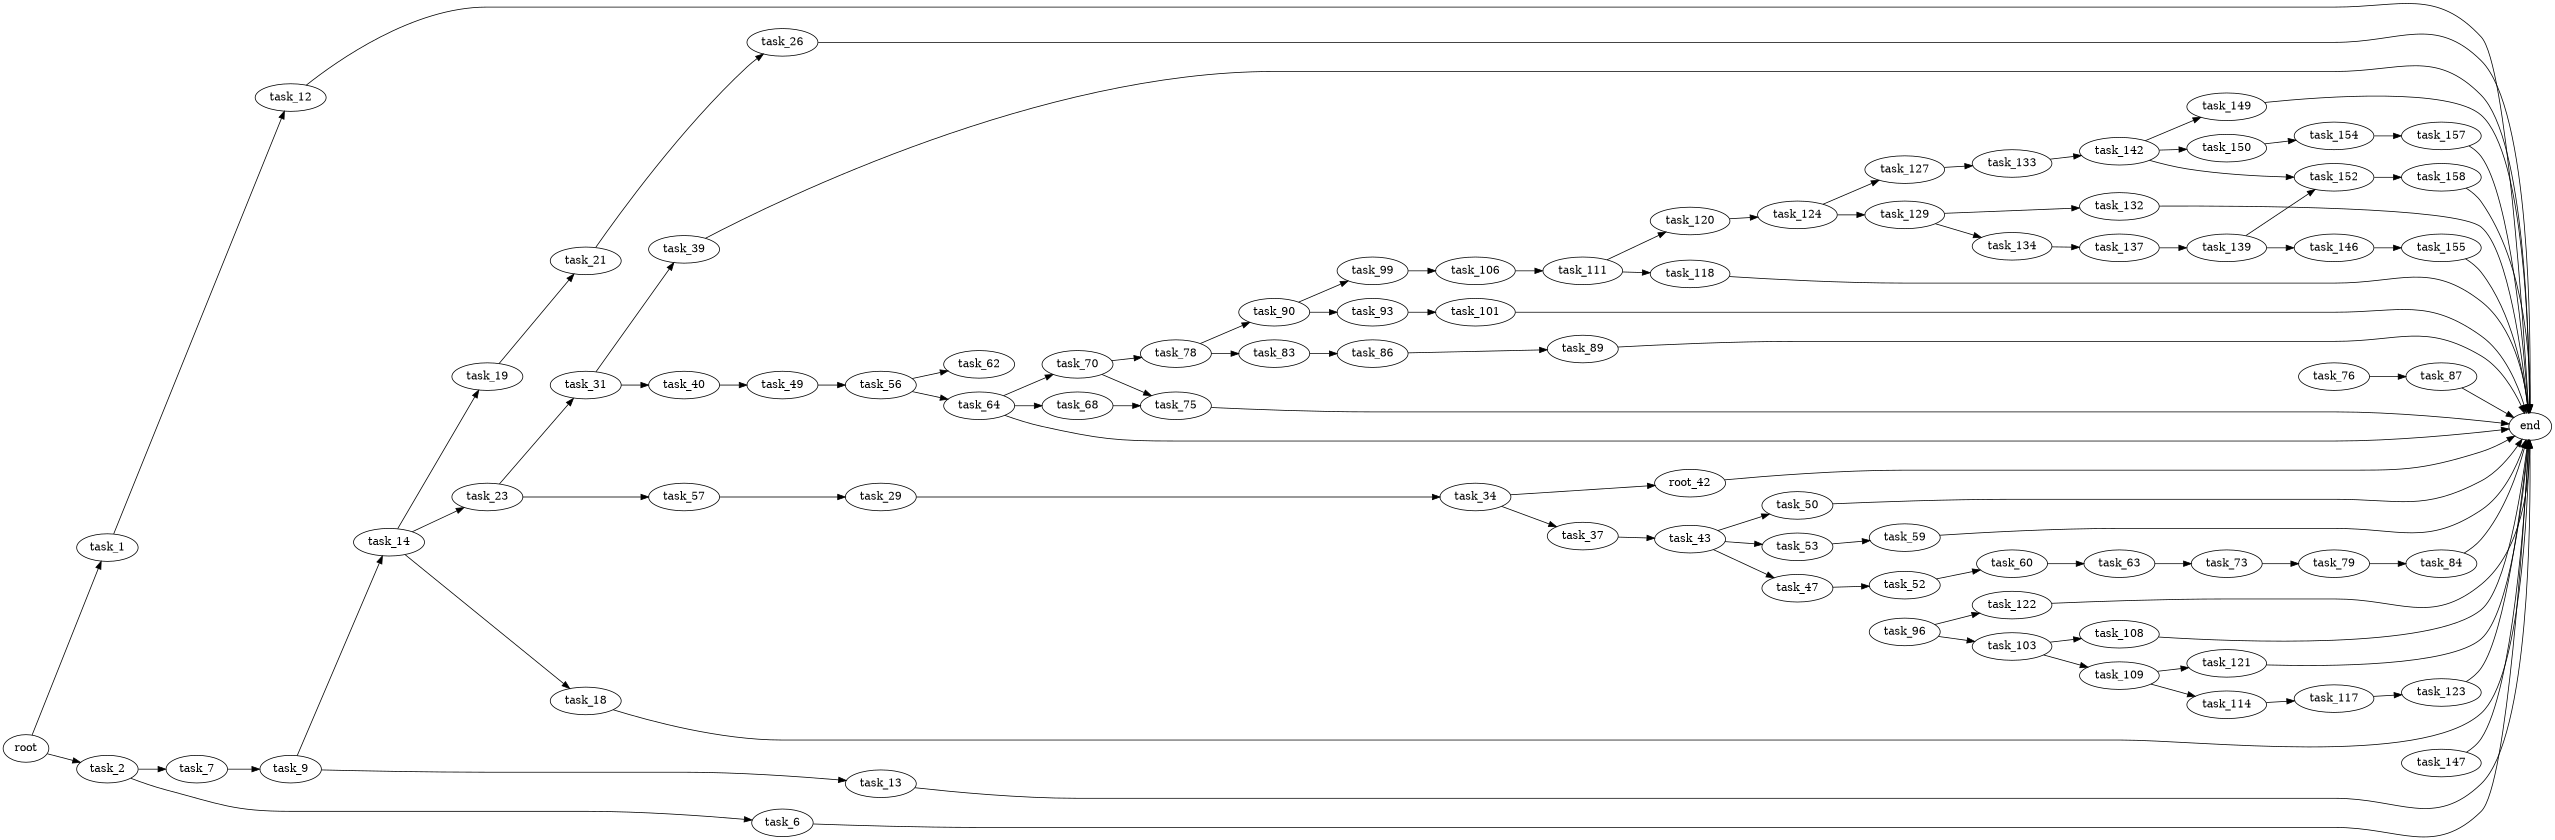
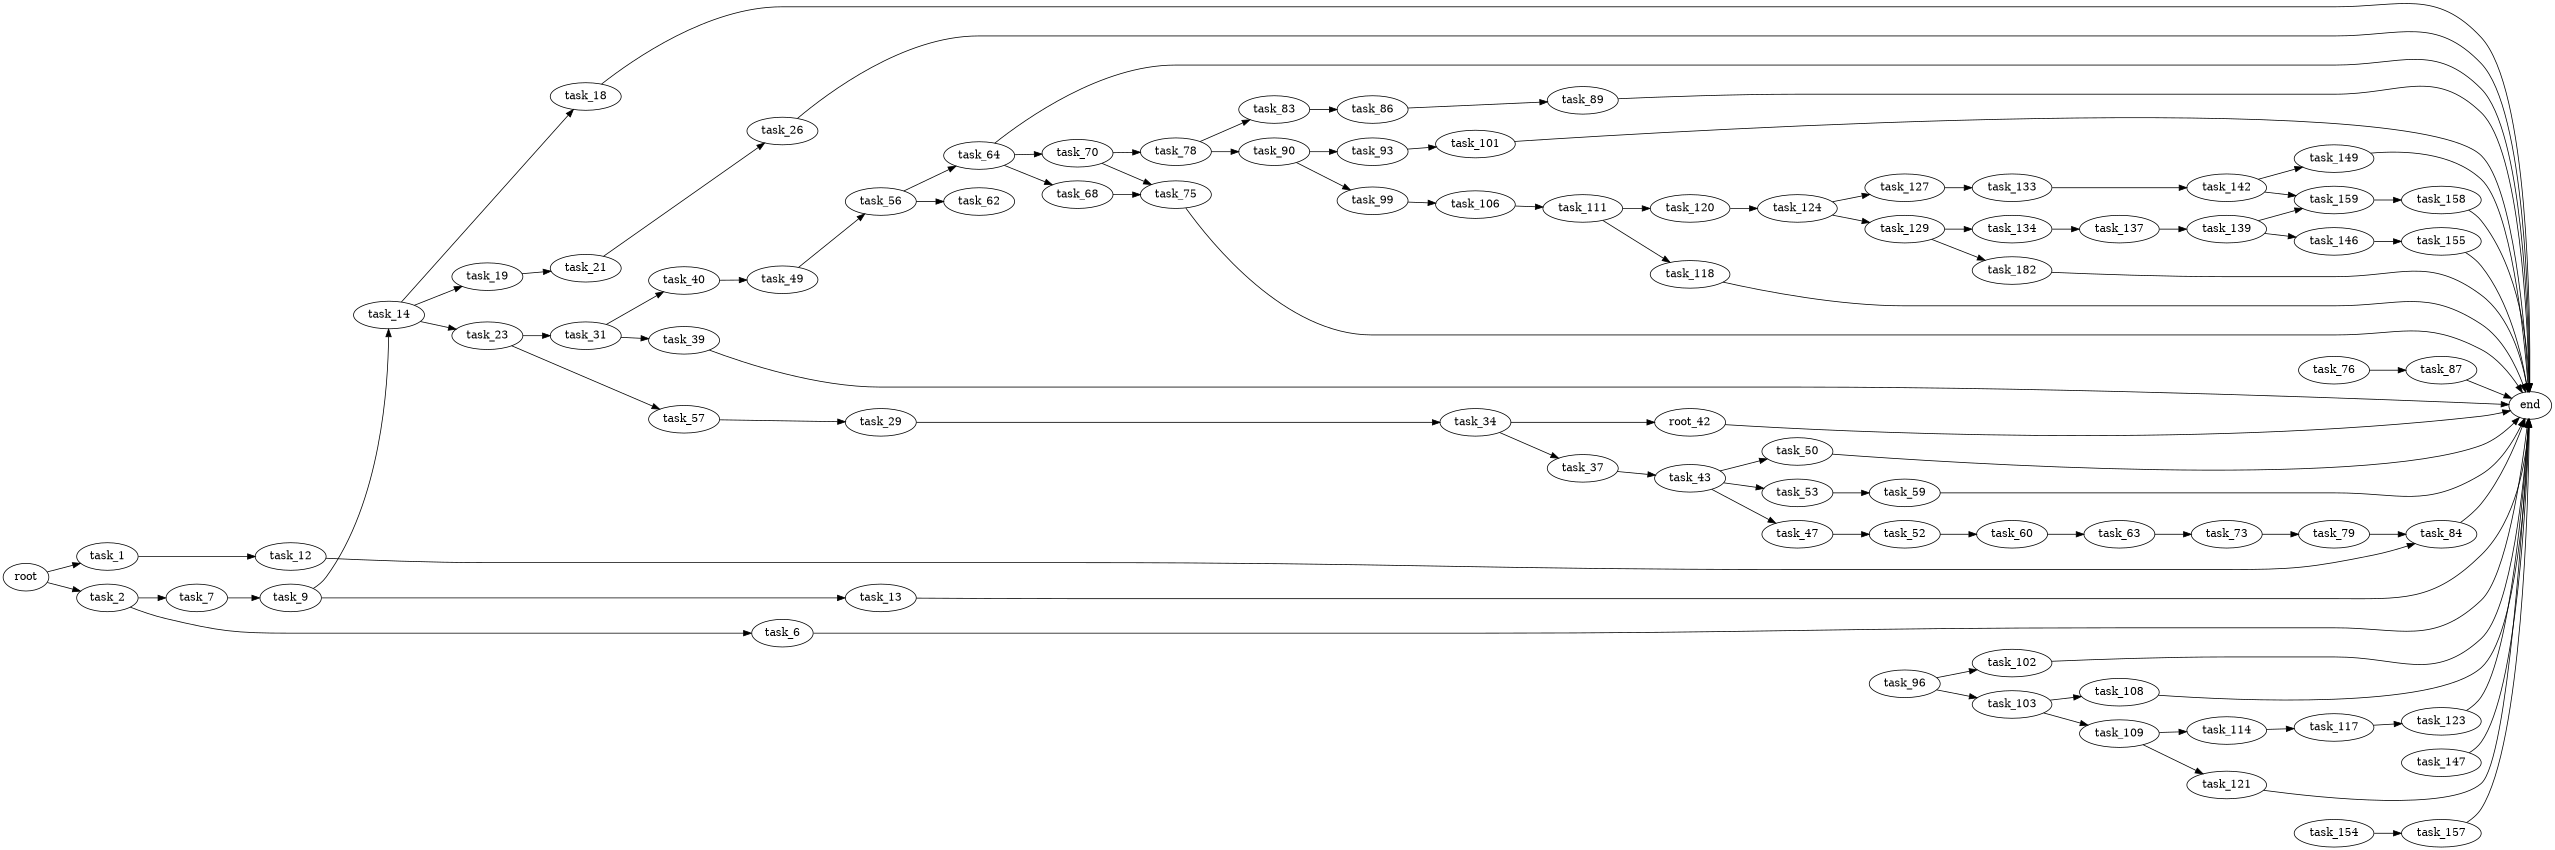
(1575, 7) -> (1368, 565)
(2227, 148) -> none
(2334, 177) -> (2334, 200)
(2119, 206) -> (2012, 271)
(2012, 605) -> (2012, 663)
